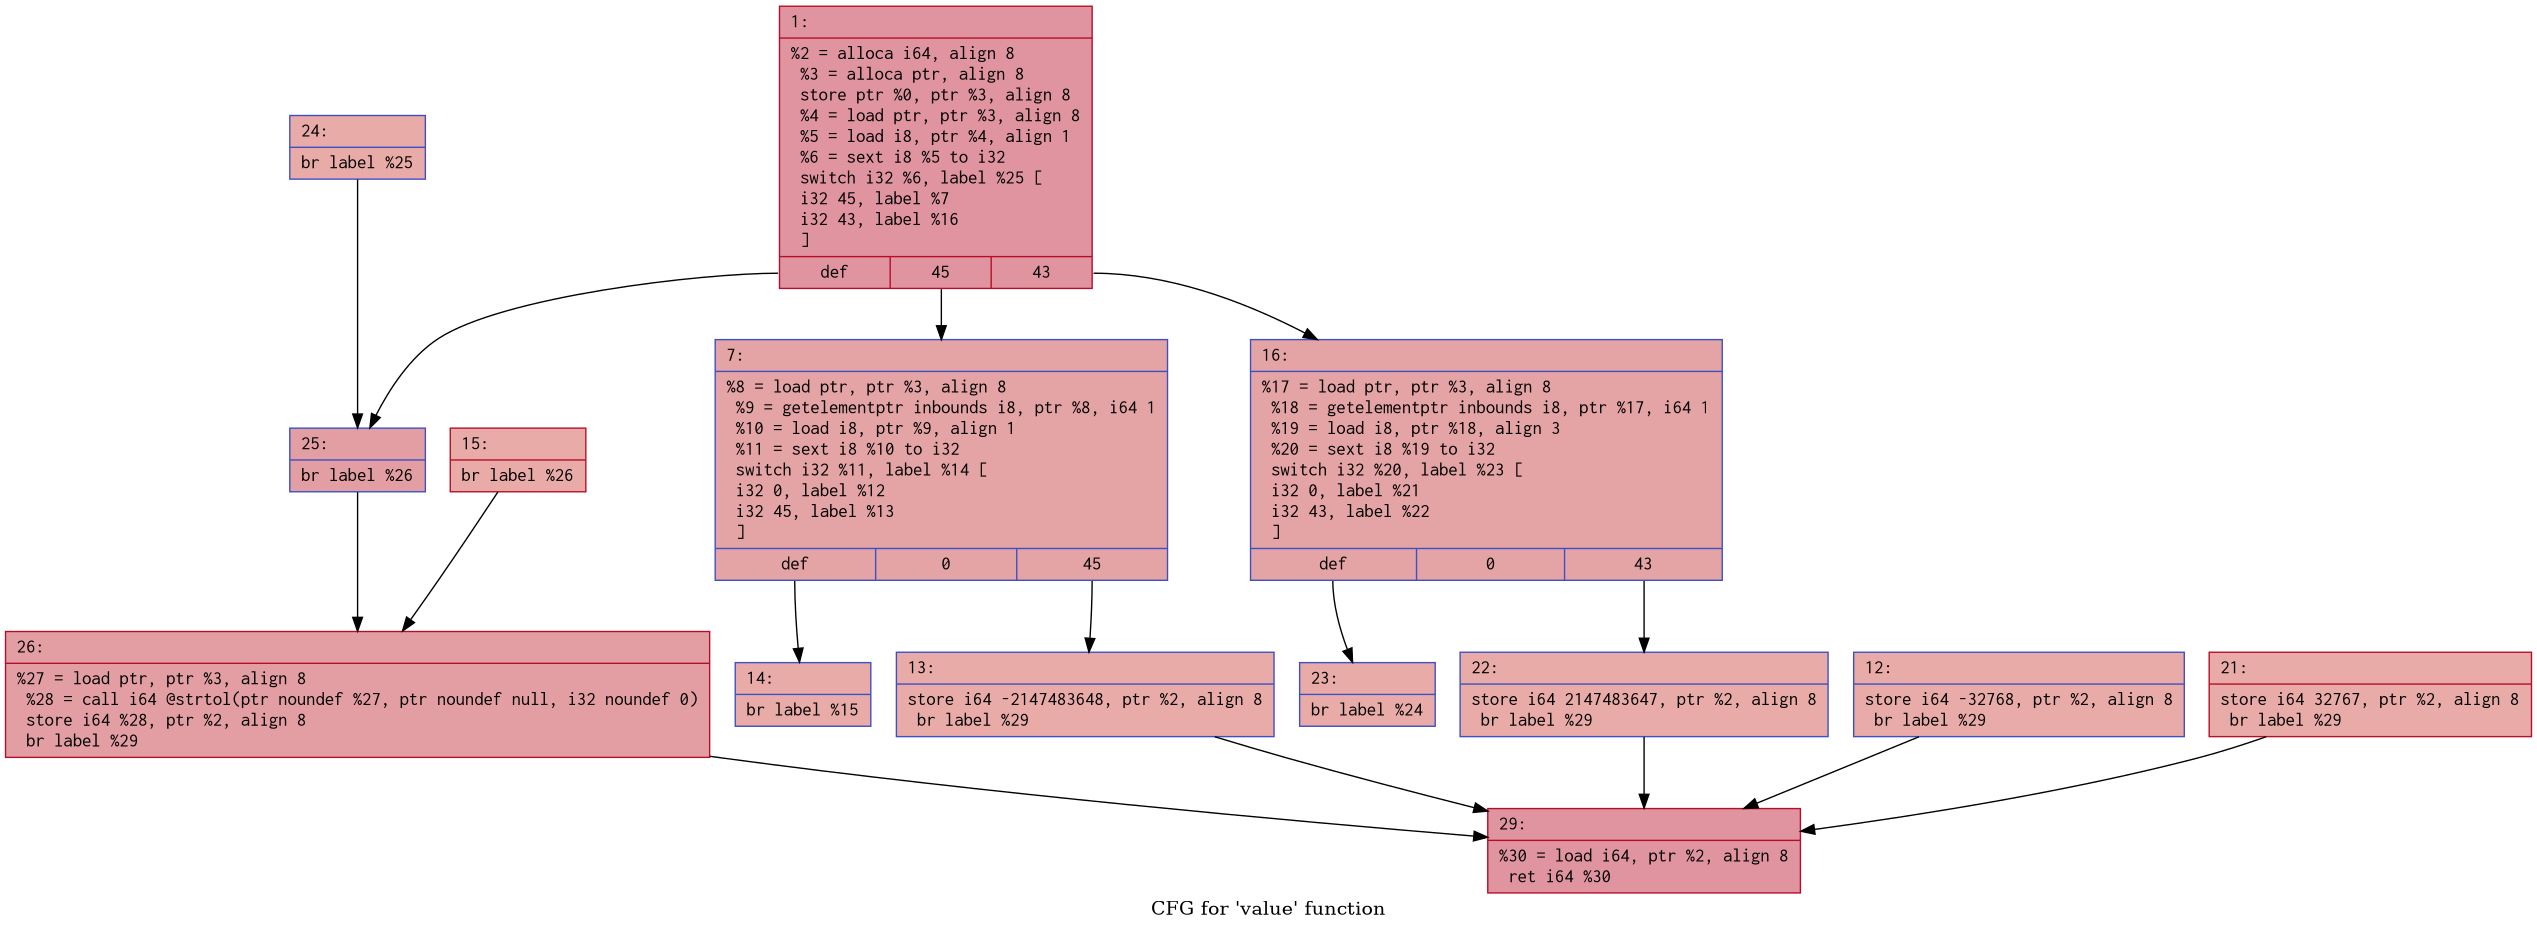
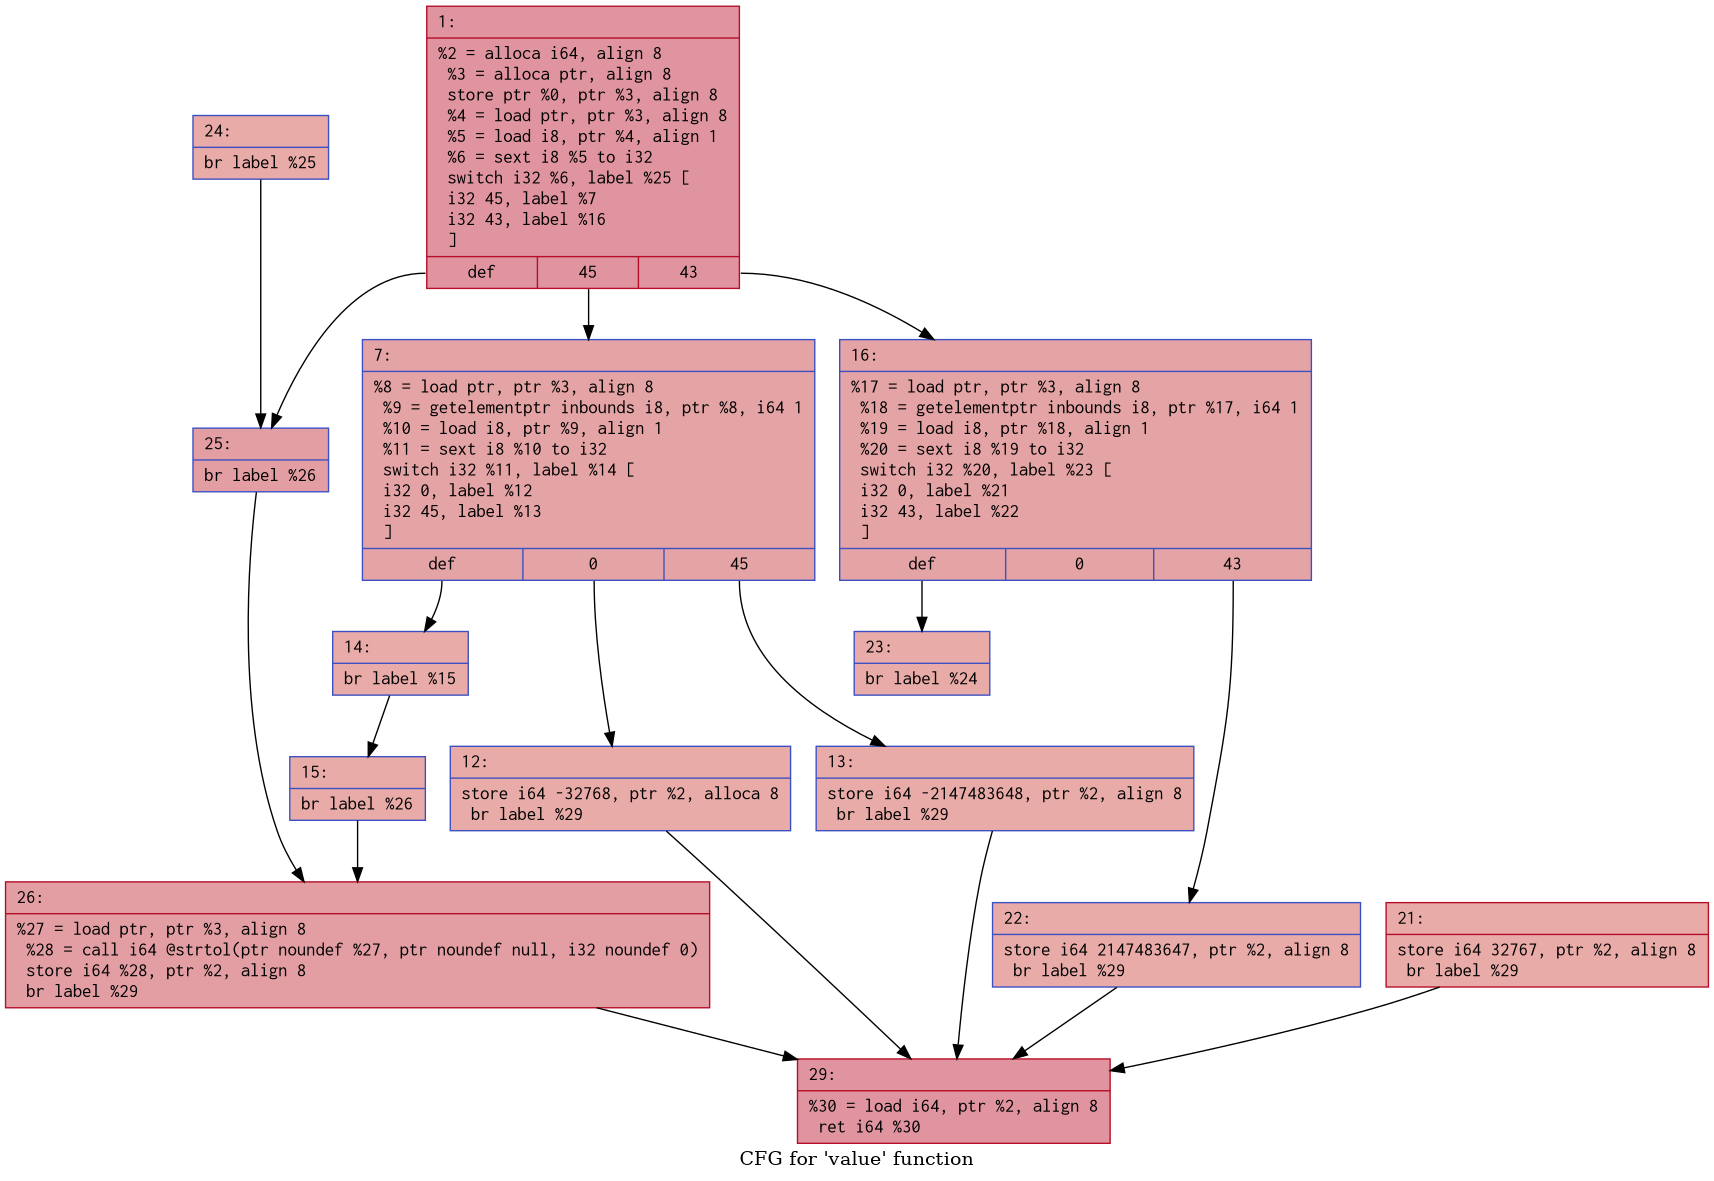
(1412, 428) -> (1001, 428)
(518, 460) -> (358, 788)
none -> (599, 657)
(2019, 699) -> (620, 793)
none -> (381, 719)
